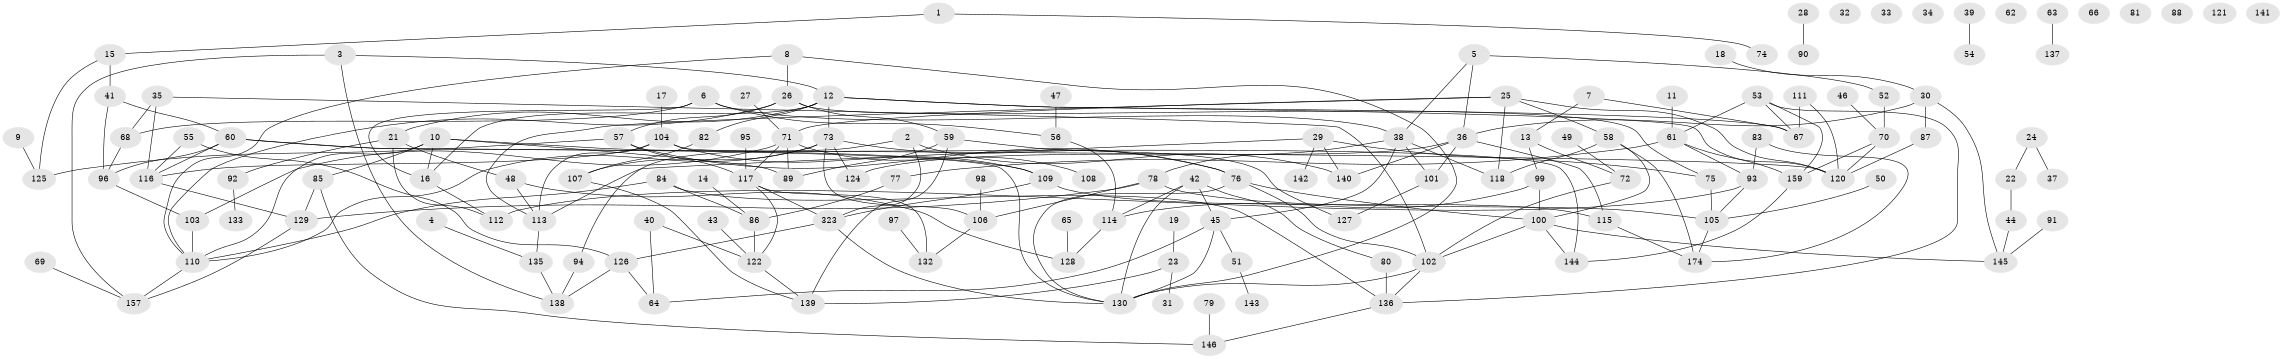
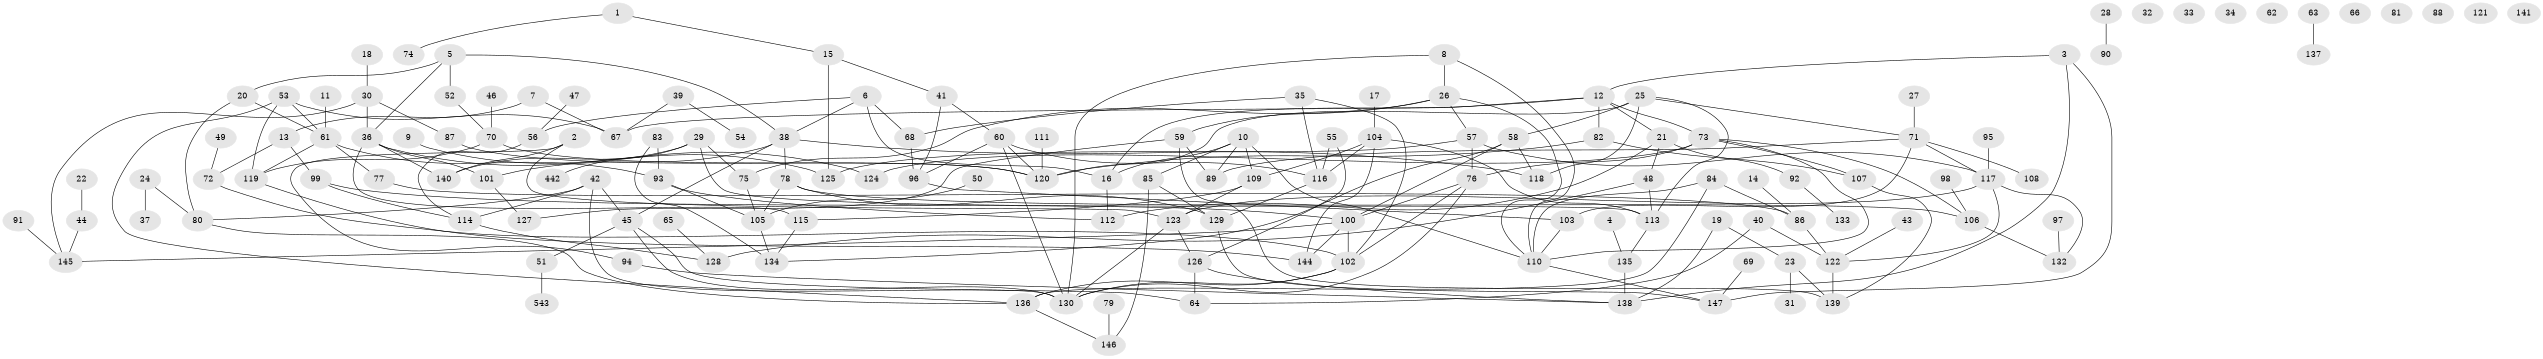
none -> (243, 96)
(1342, 111) -> (1413, 156)
(1799, 117) -> (647, 117)
(2021, 159) -> (171, 200)
(1301, 179) -> (553, 179)
(1795, 179) -> (251, 179)
(829, 221) -> (1174, 221)
(1695, 262) -> (772, 262)
none -> (1688, 266)
(134, 304) -> (1715, 304)
(1252, 304) -> (542, 304)
